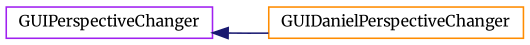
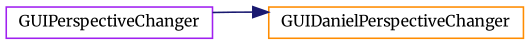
(248, 33) -> (233, 12)
